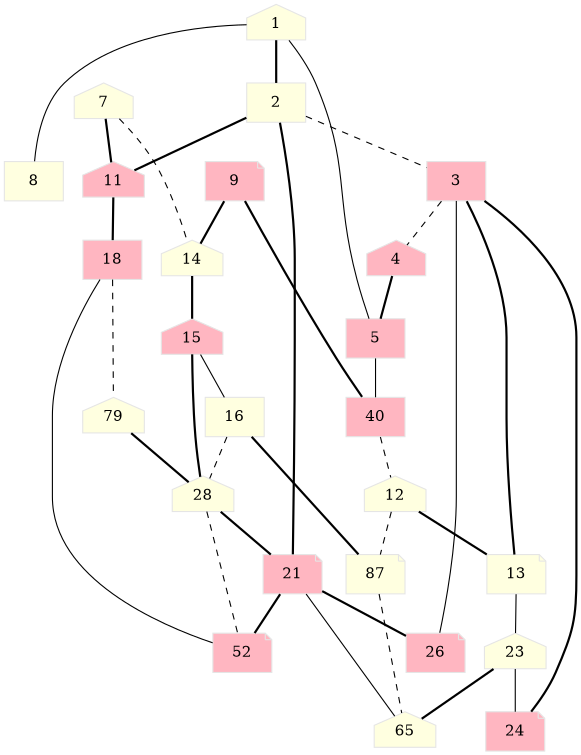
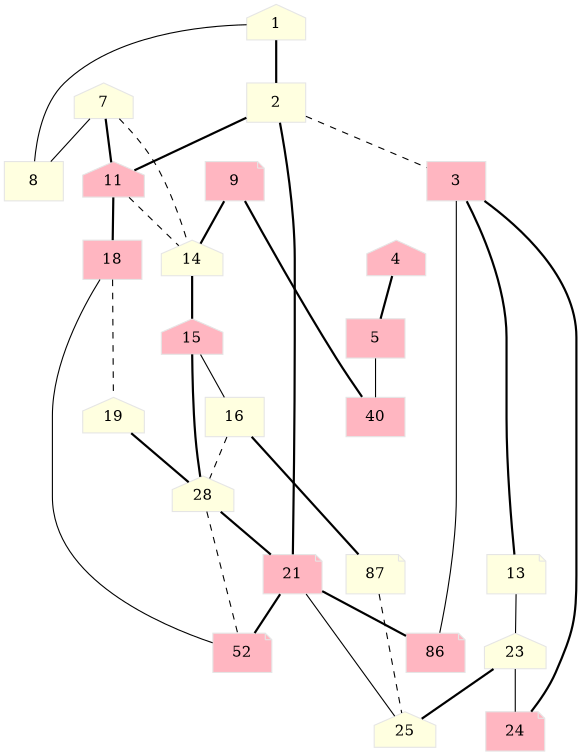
none -> (70, 140)
(340, 176) -> none
none -> (154, 222)
(424, 223) -> none
(114, 417) -> (114, 417)
(395, 496) -> none
(436, 653) -> (436, 653)
(405, 731) -> (405, 731)
